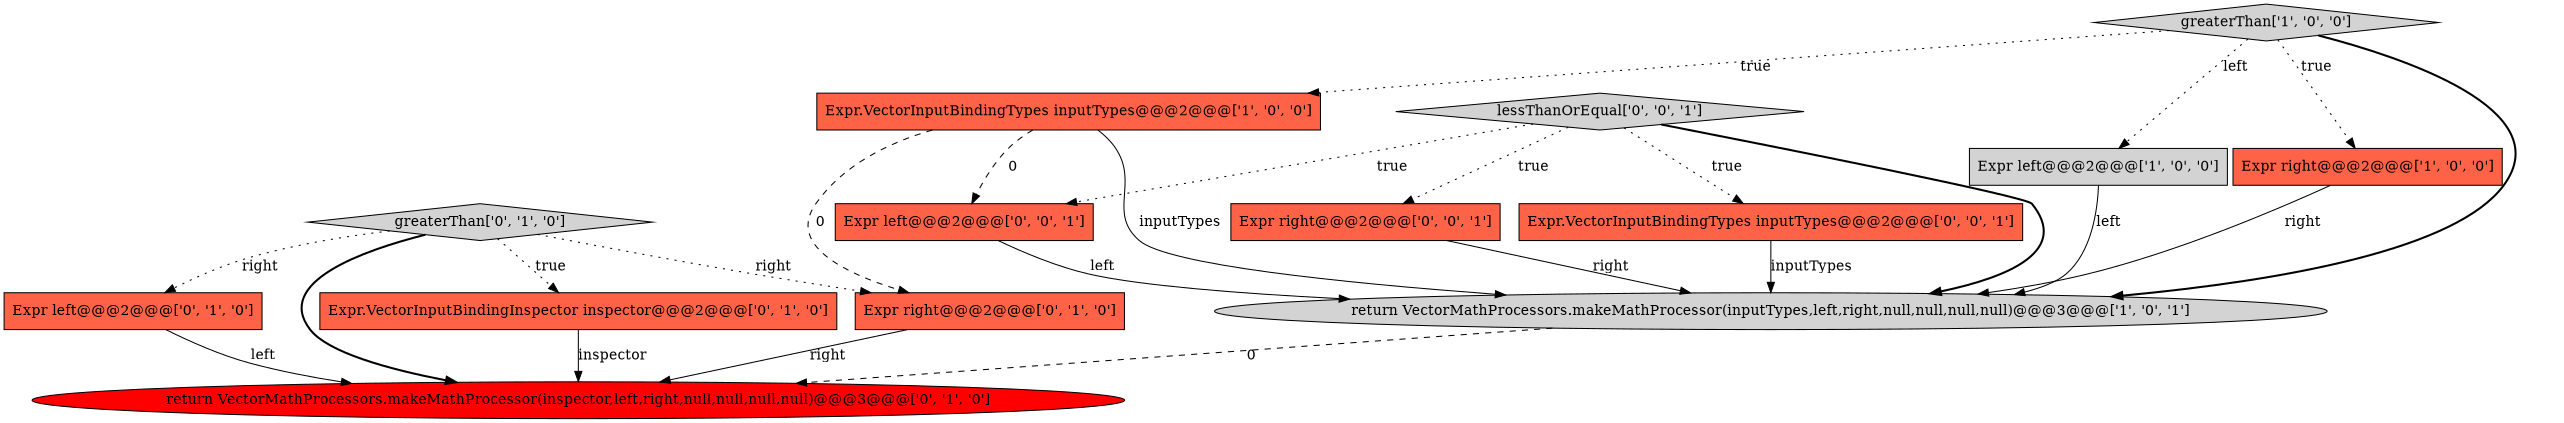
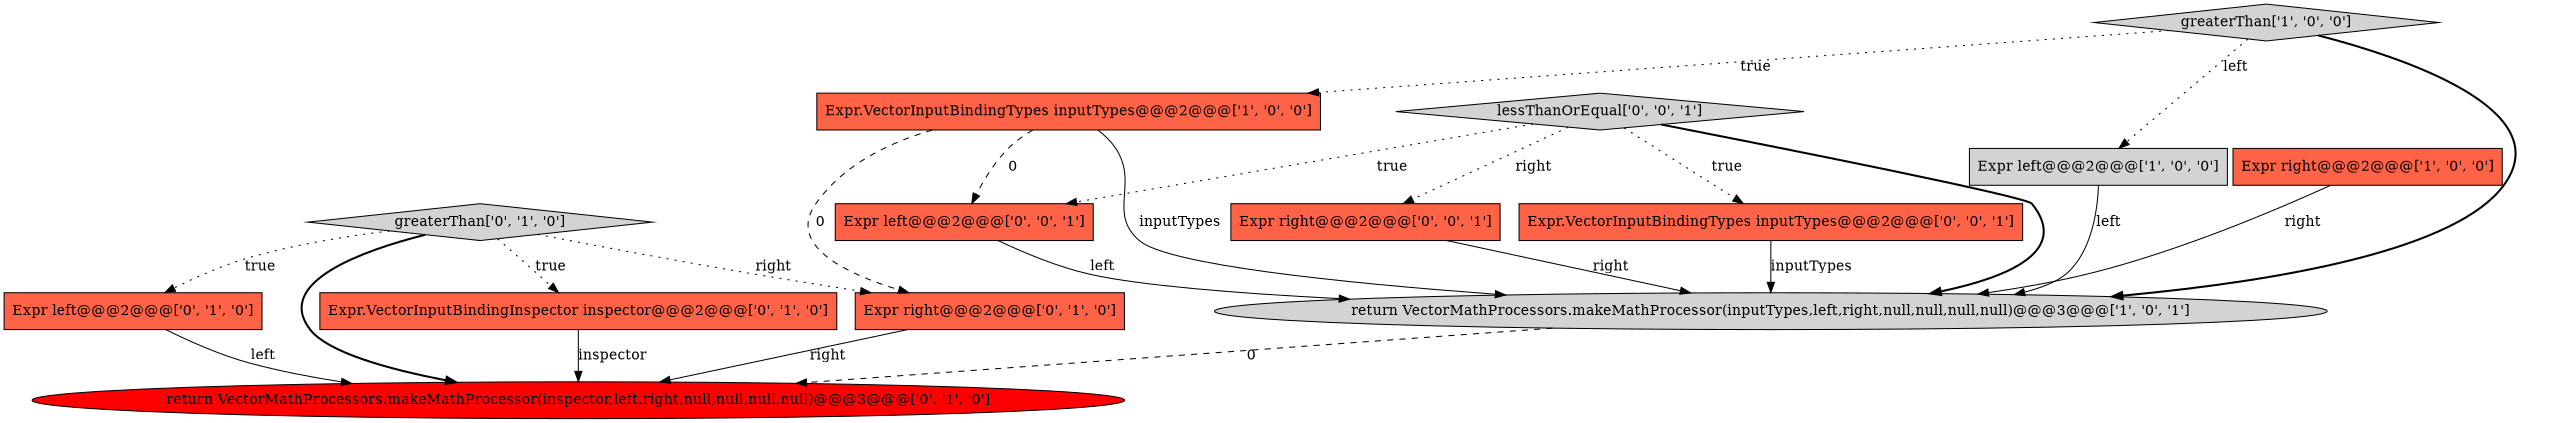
(2314, 90) -> none
(1534, 167) -> (1534, 167)
(261, 267) -> (261, 267)
